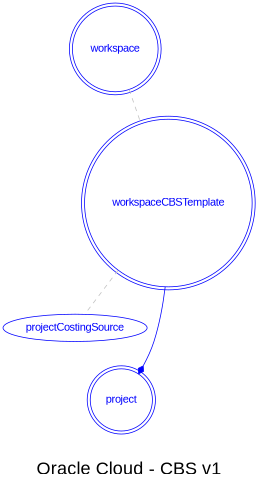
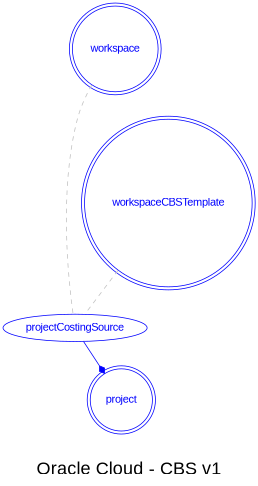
(135, 107) -> (67, 198)
(158, 327) -> (91, 354)
